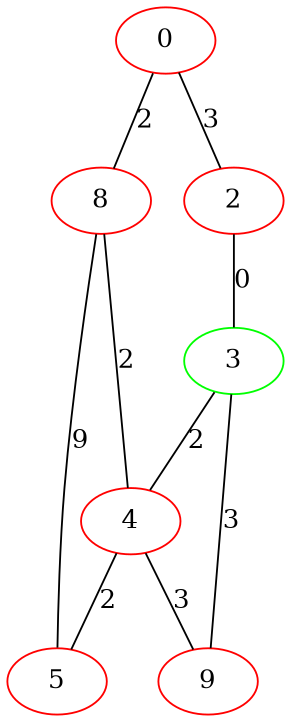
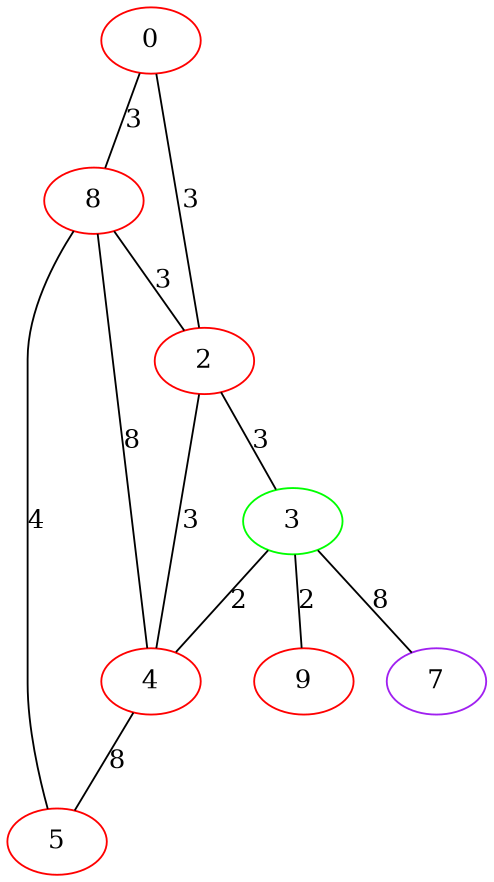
(145, 121) -> (134, 121)
none -> (149, 281)
(243, 281) -> (262, 441)
(127, 361) -> (133, 441)
(81, 441) -> (37, 521)
(232, 521) -> (308, 601)
(109, 601) -> (118, 762)
(169, 601) -> (178, 521)
none -> (436, 681)
